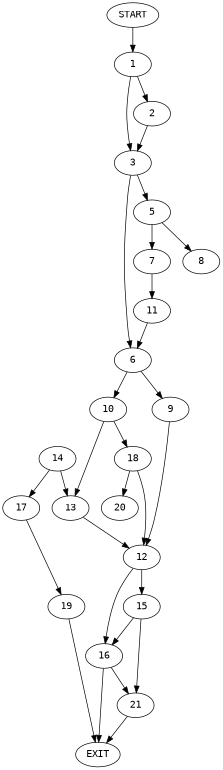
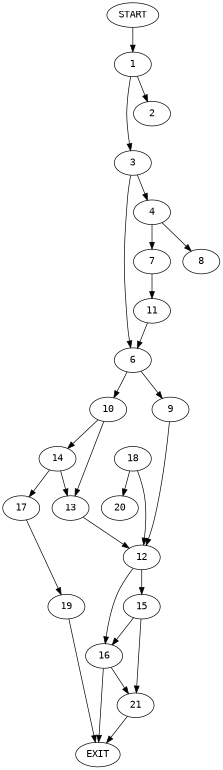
(144, 135) -> none
(152, 212) -> (152, 212)
(119, 431) -> (85, 432)
